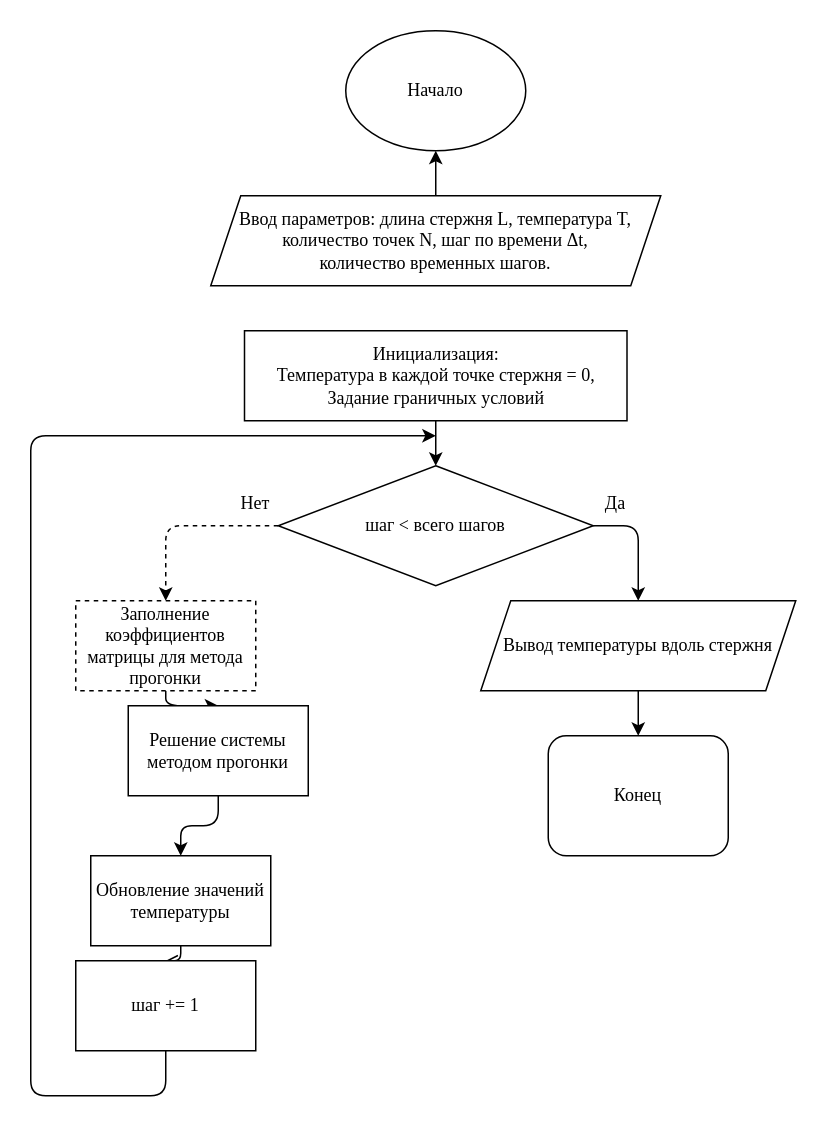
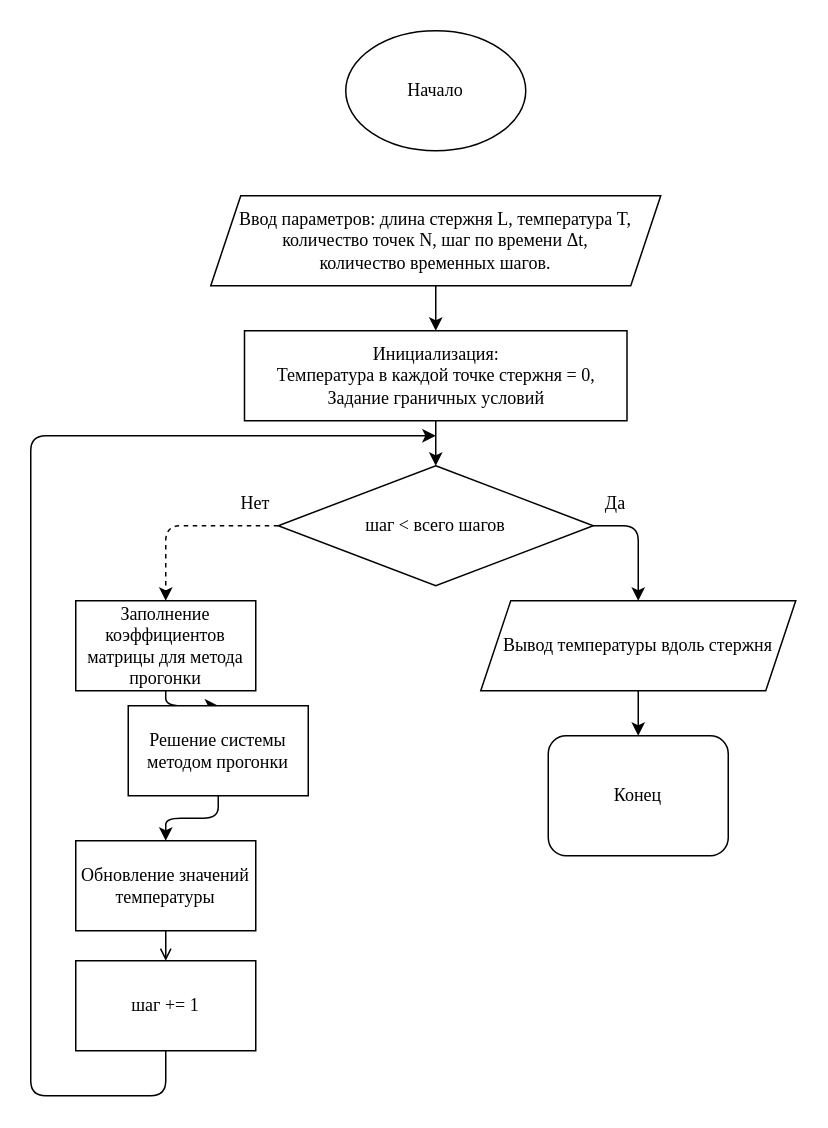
(436, 179) -> (436, 303)
(166, 646) -> (166, 646)
(181, 901) -> (166, 886)
